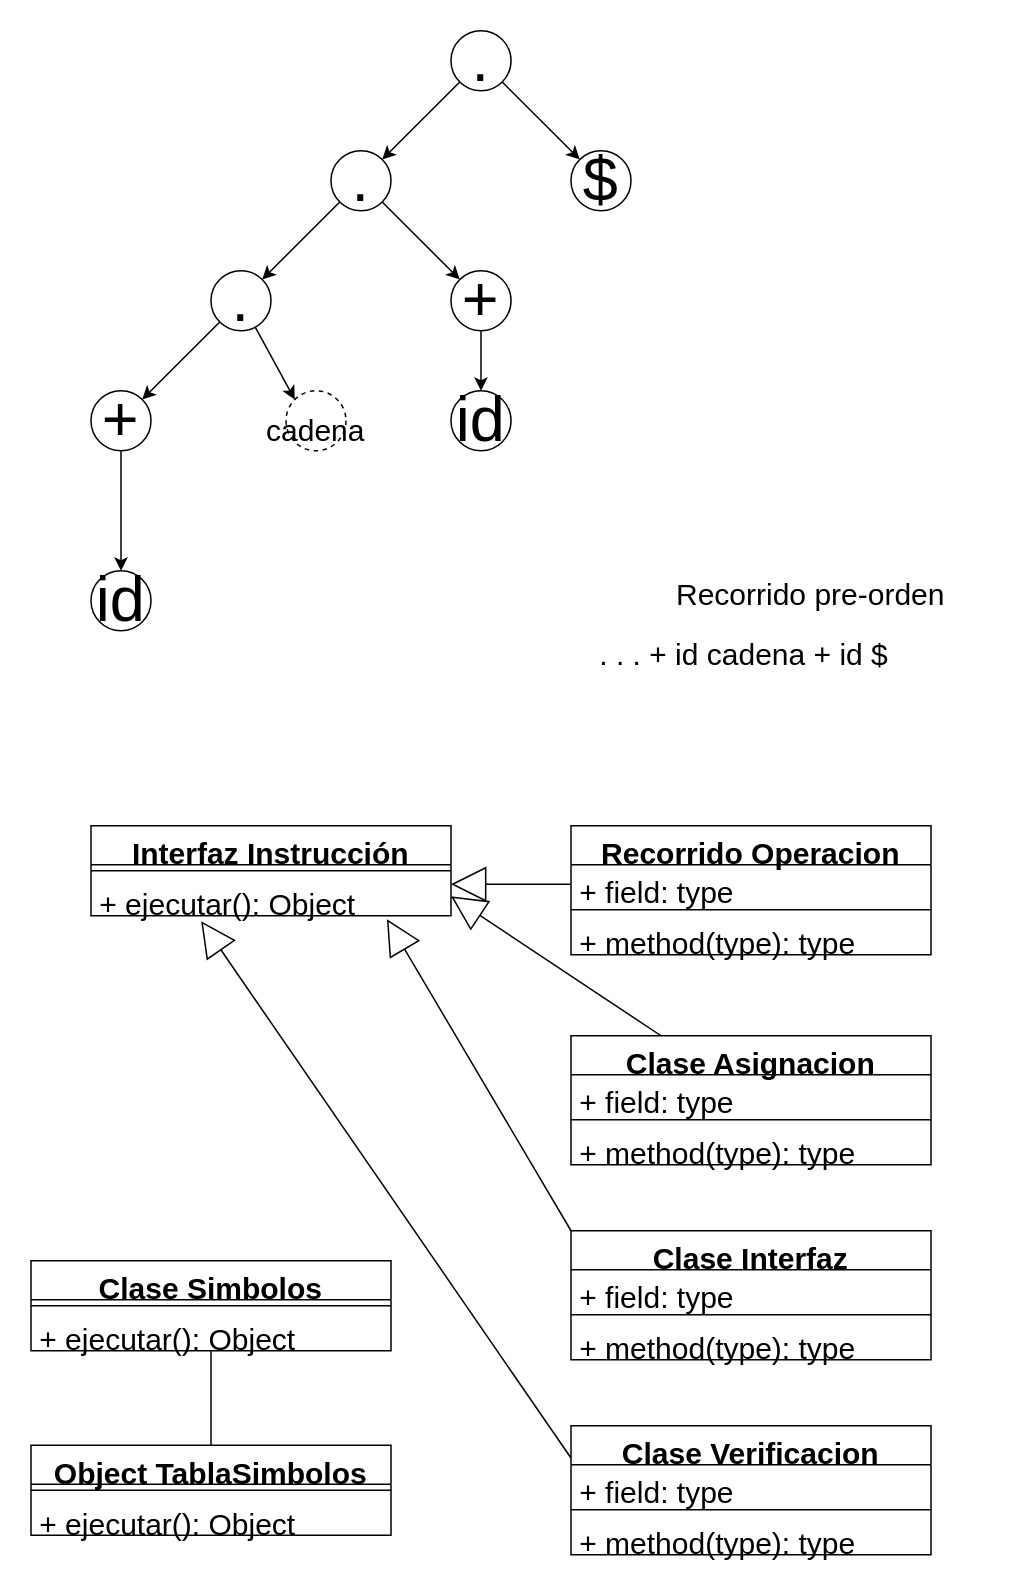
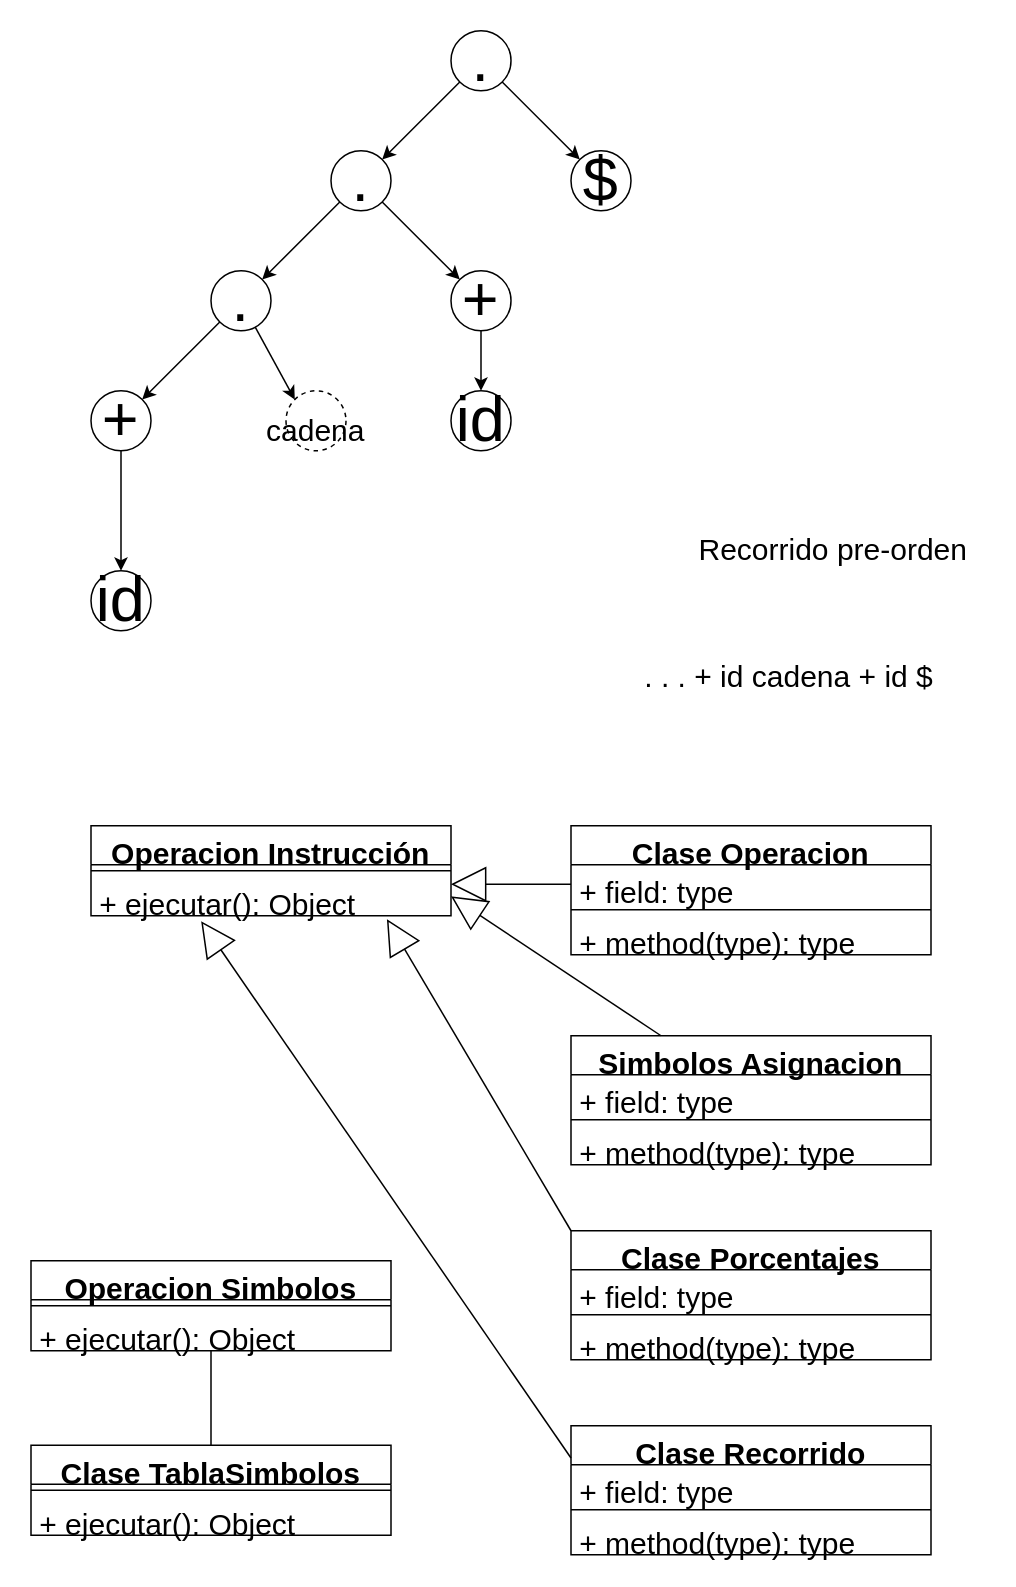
(811, 593) -> (833, 548)
(743, 653) -> (788, 676)
(270, 854) -> (270, 854)
(750, 854) -> (750, 854)
(750, 1064) -> (750, 1064)
(750, 1259) -> (750, 1259)
(210, 1289) -> (210, 1289)
(750, 1454) -> (750, 1454)
(210, 1474) -> (210, 1474)
